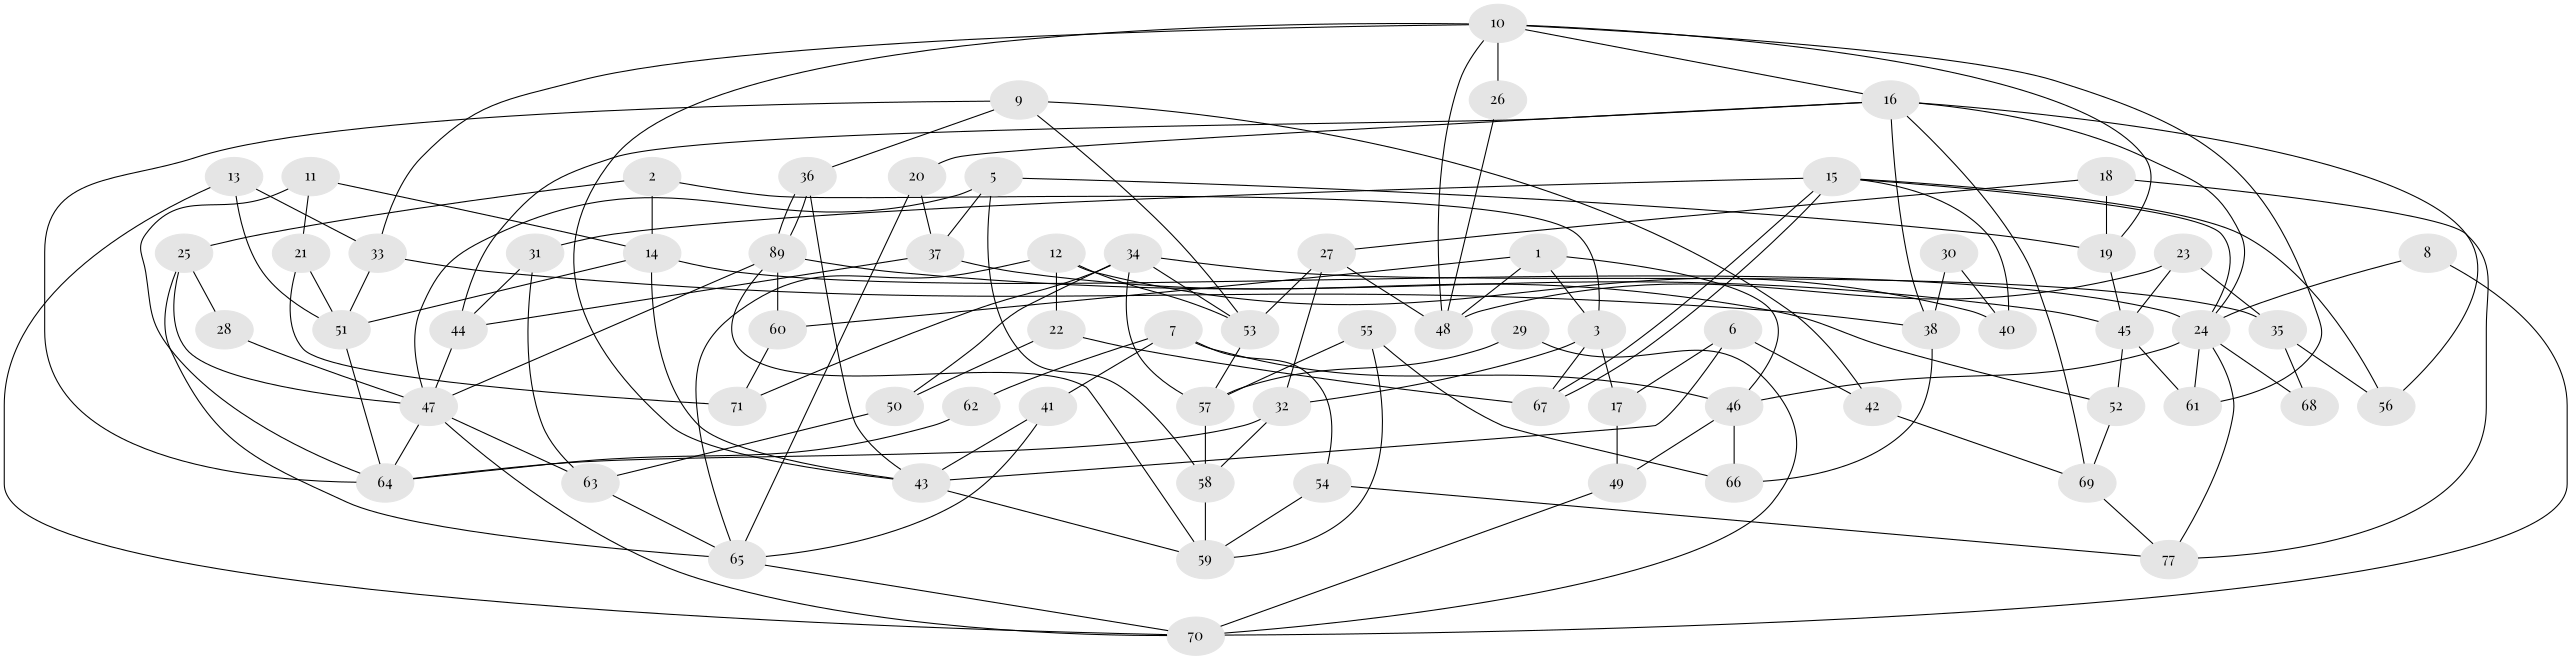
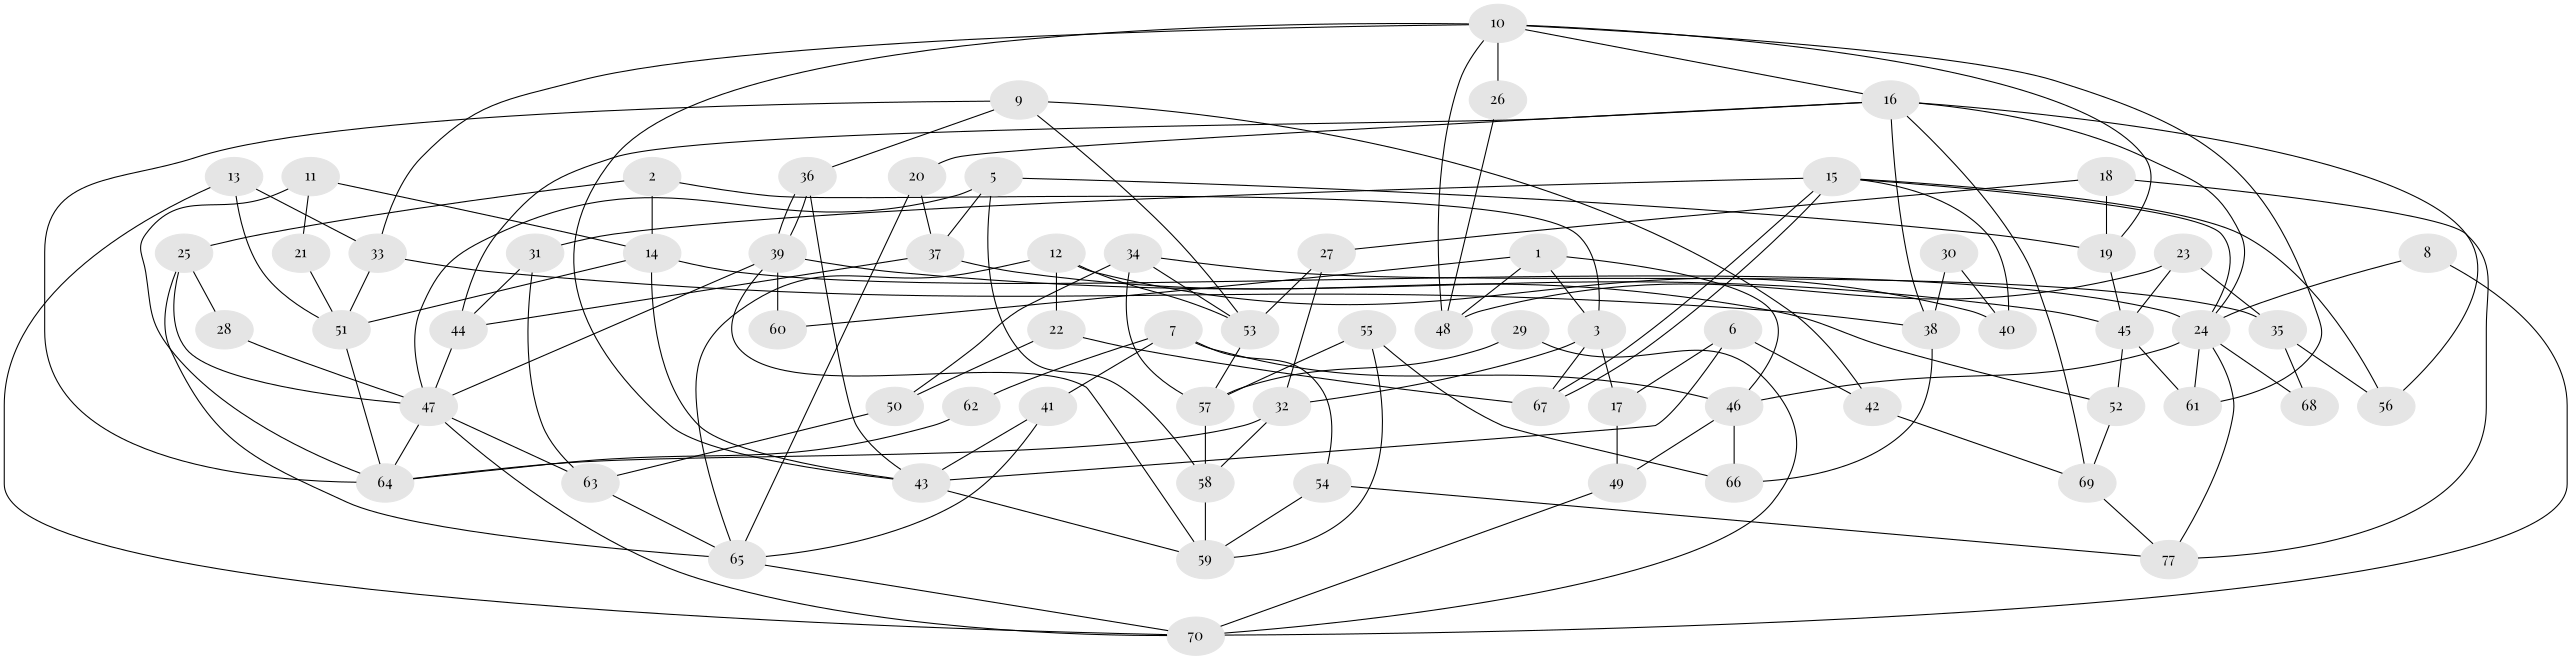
(778, 253) -> (778, 253)
(1385, 292) -> none
(737, 406) -> none
